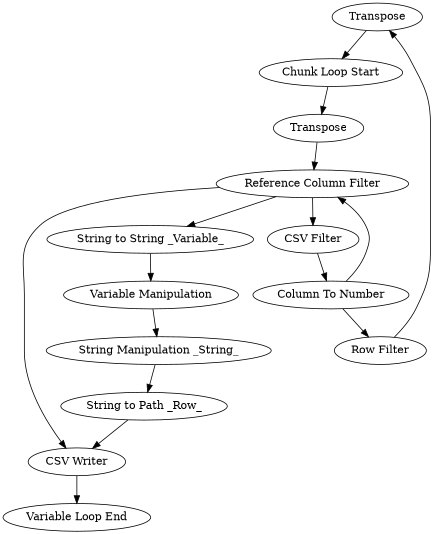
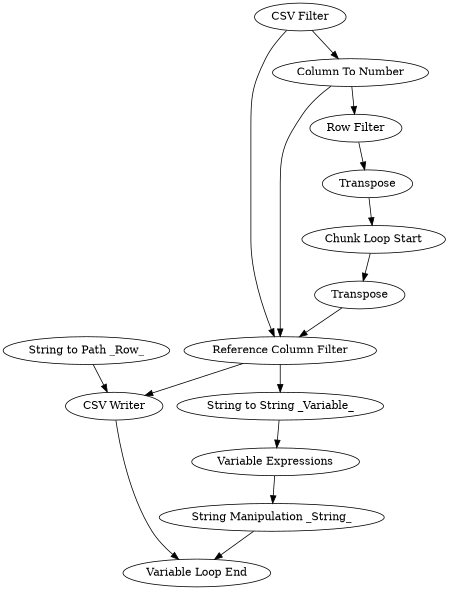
(313, 208) -> (251, 177)
(151, 295) -> (276, 462)
(152, 375) -> (237, 543)
